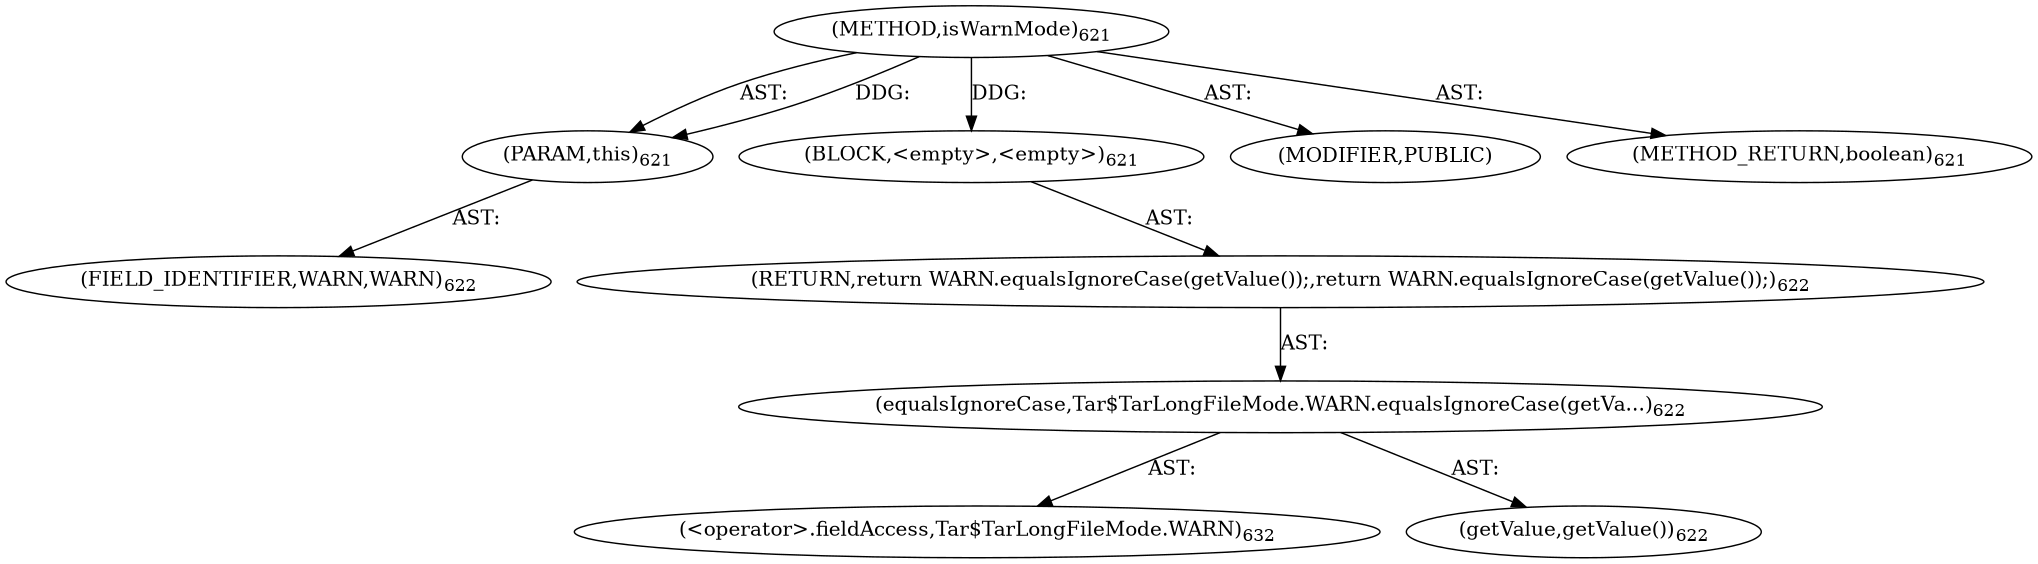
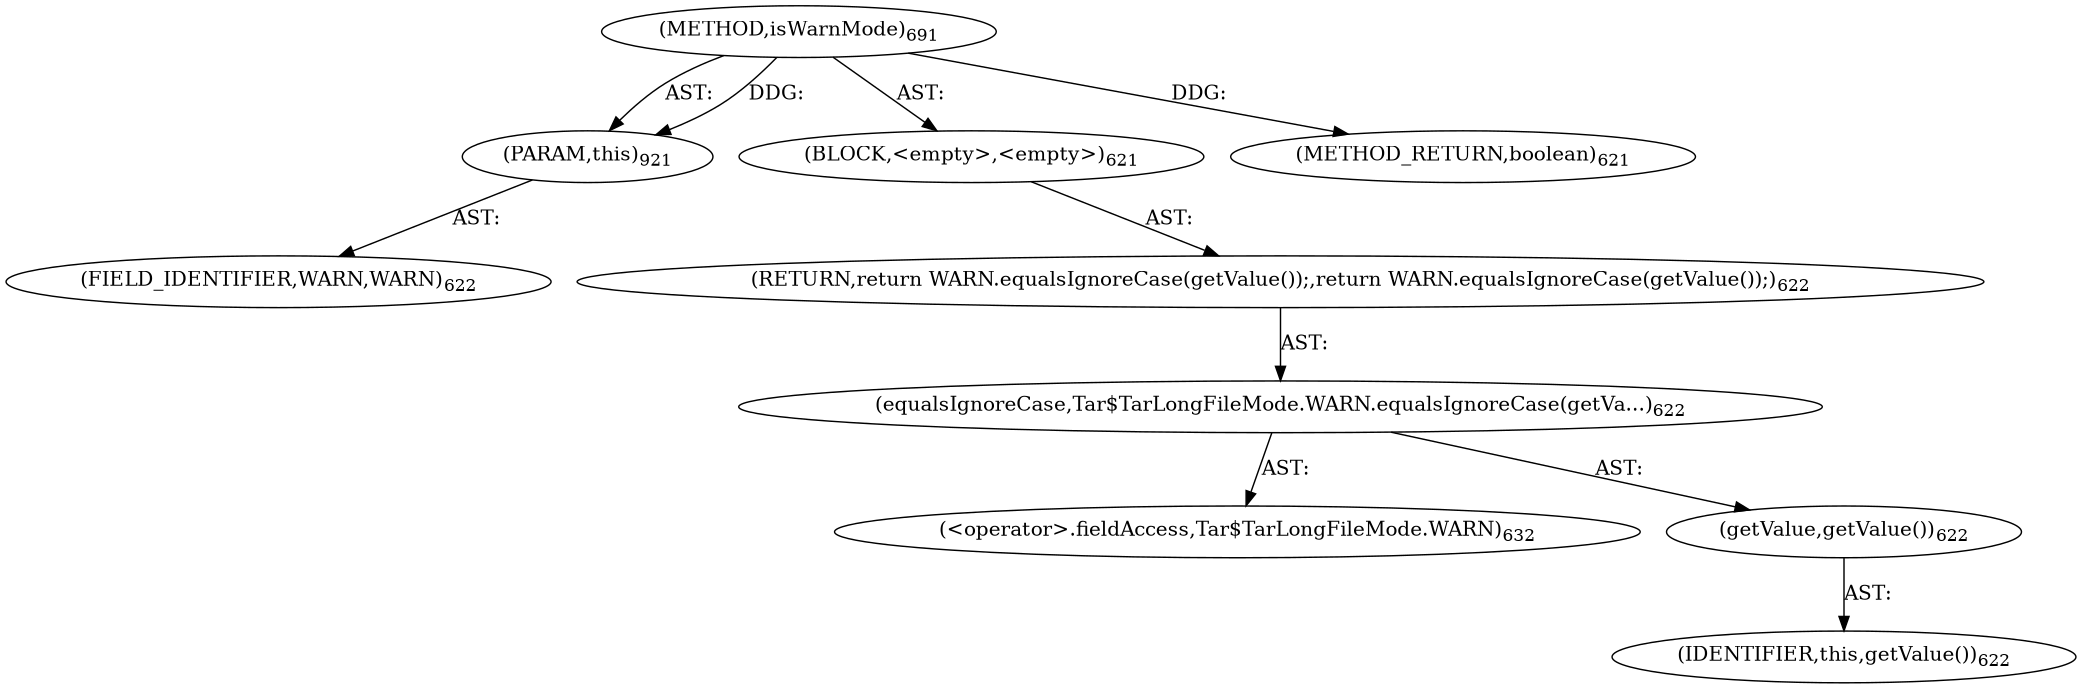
(1095, 29) -> (923, 29)
(1002, 94) -> (924, 94)
(1463, 94) -> (1202, 94)
(656, 155) -> (656, 155)
(1385, 157) -> none
none -> (1844, 657)
